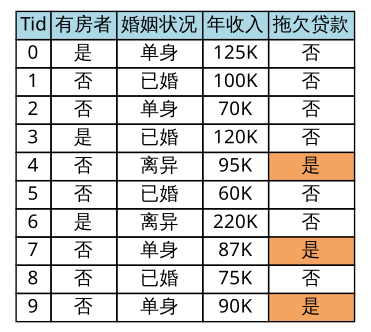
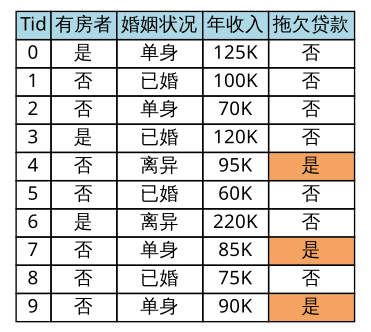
(236, 250) -> (236, 250)
